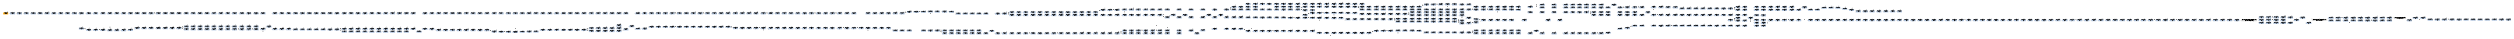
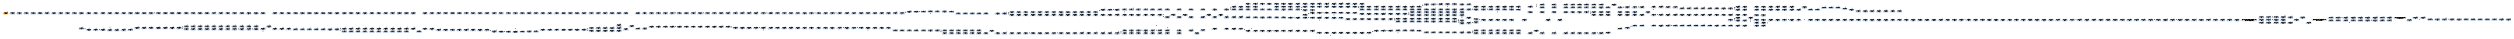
none -> (861, 13)
none -> (916, 31)
